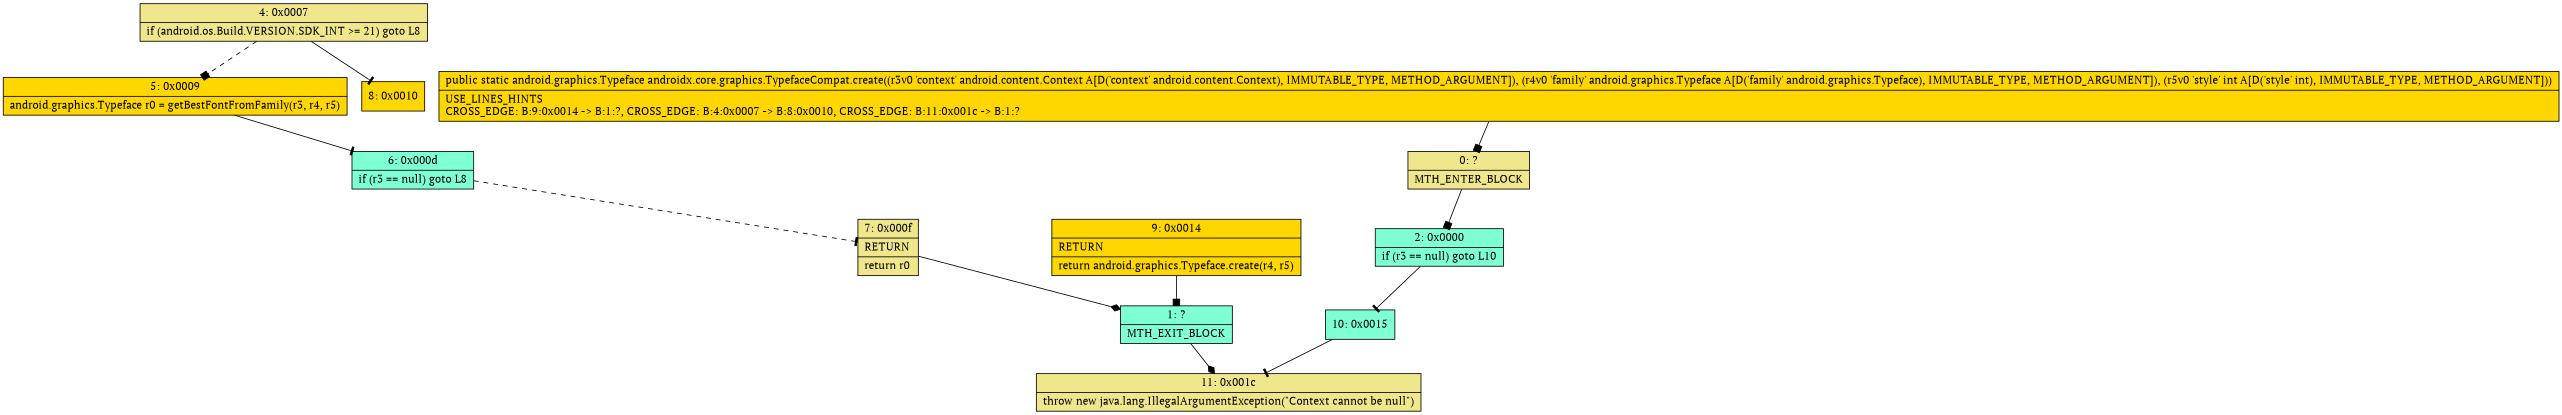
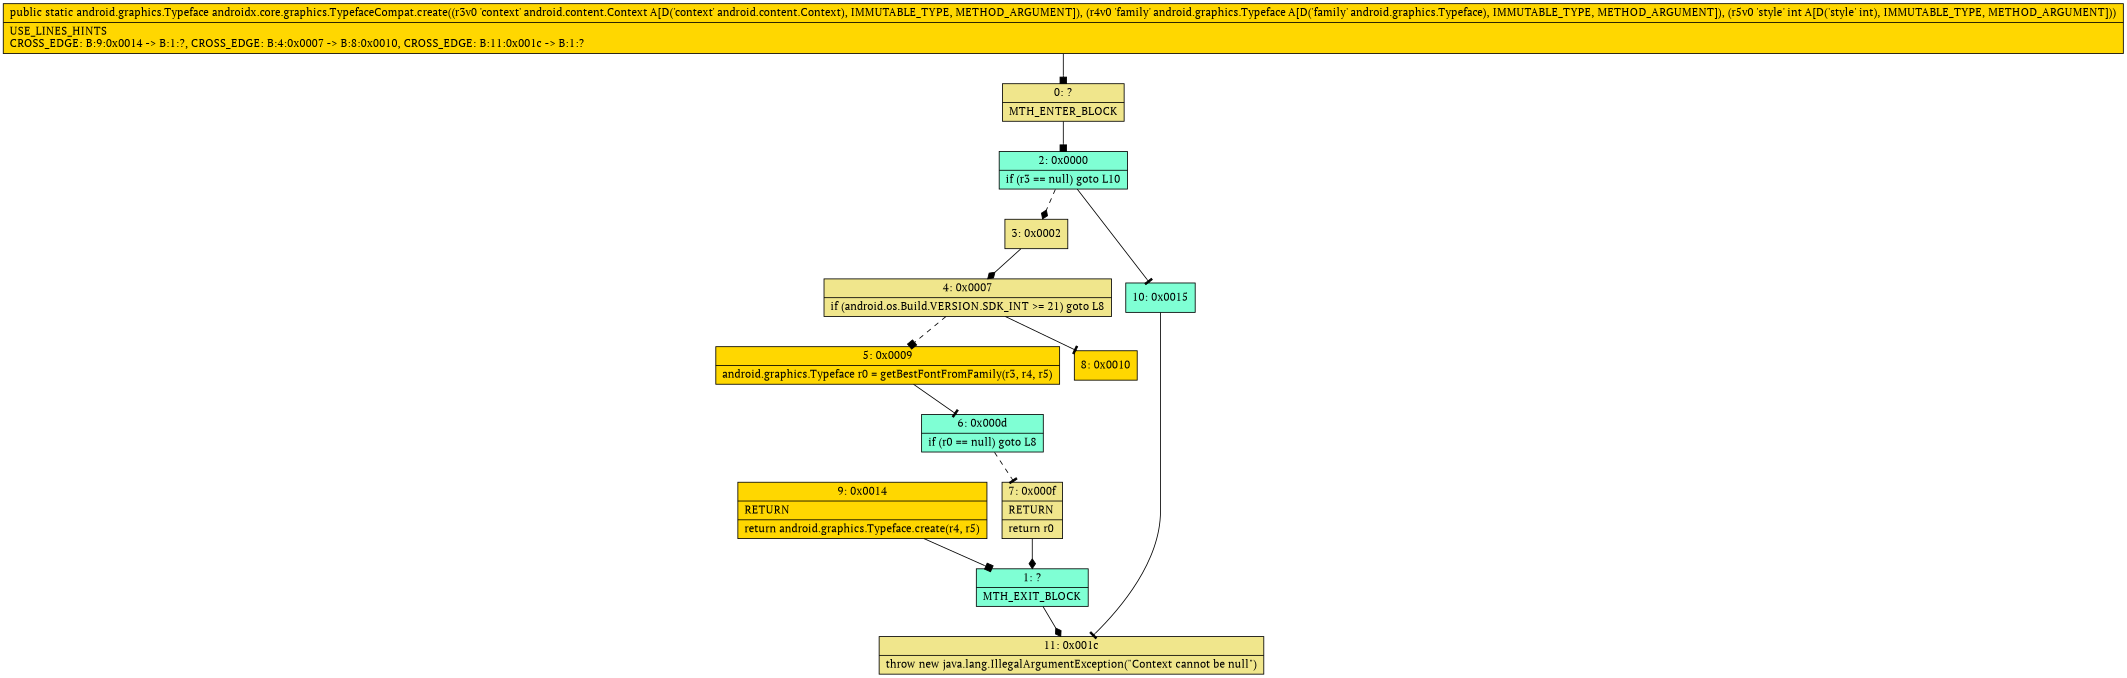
(413, 179) -> (982, 442)
none -> (1036, 234)
